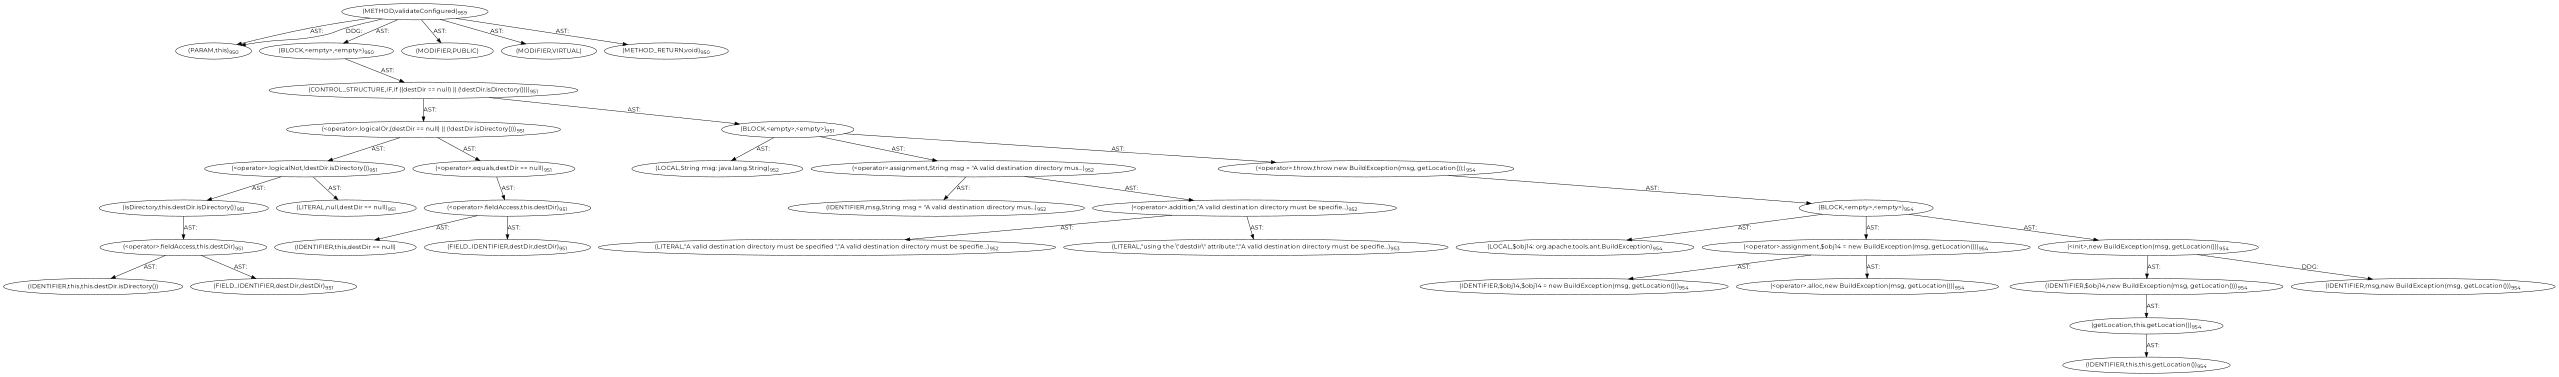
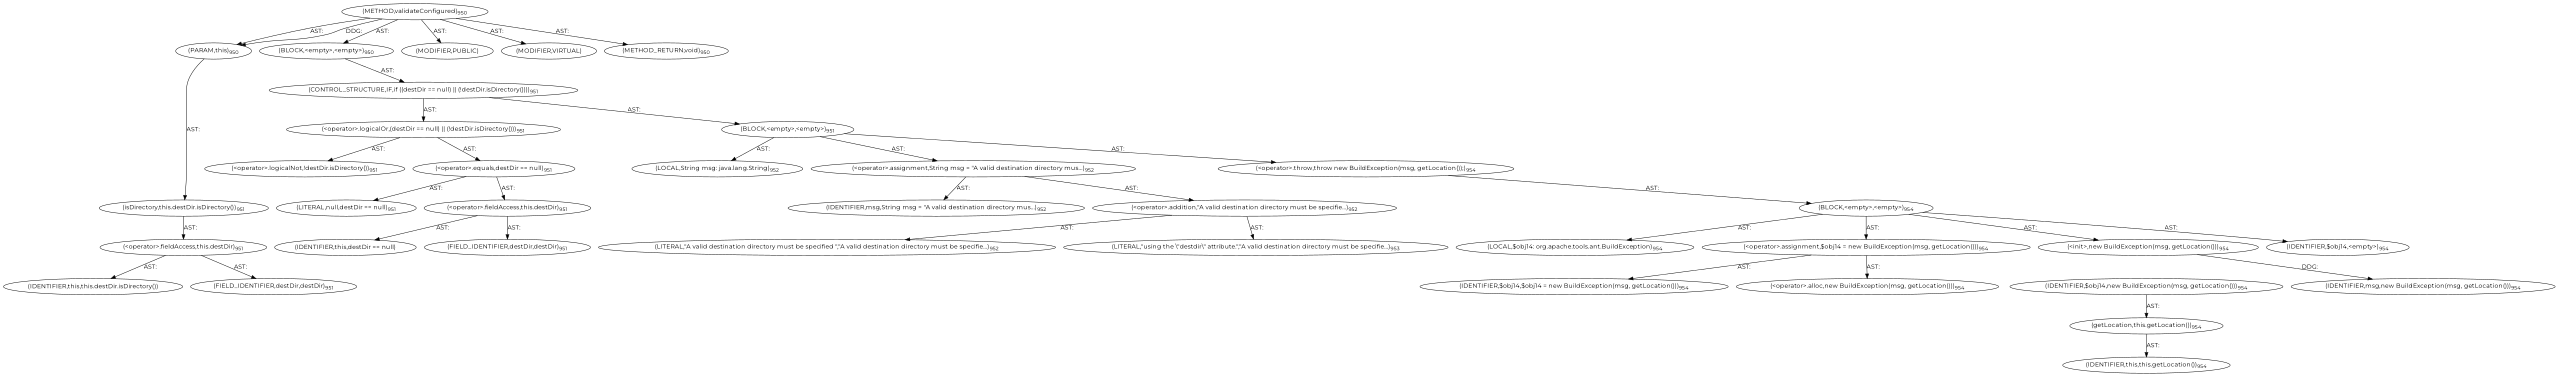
(463, 11) -> (463, 11)
(324, 187) -> (422, 188)
(246, 188) -> (187, 124)
none -> (2338, 247)
(2147, 265) -> none
